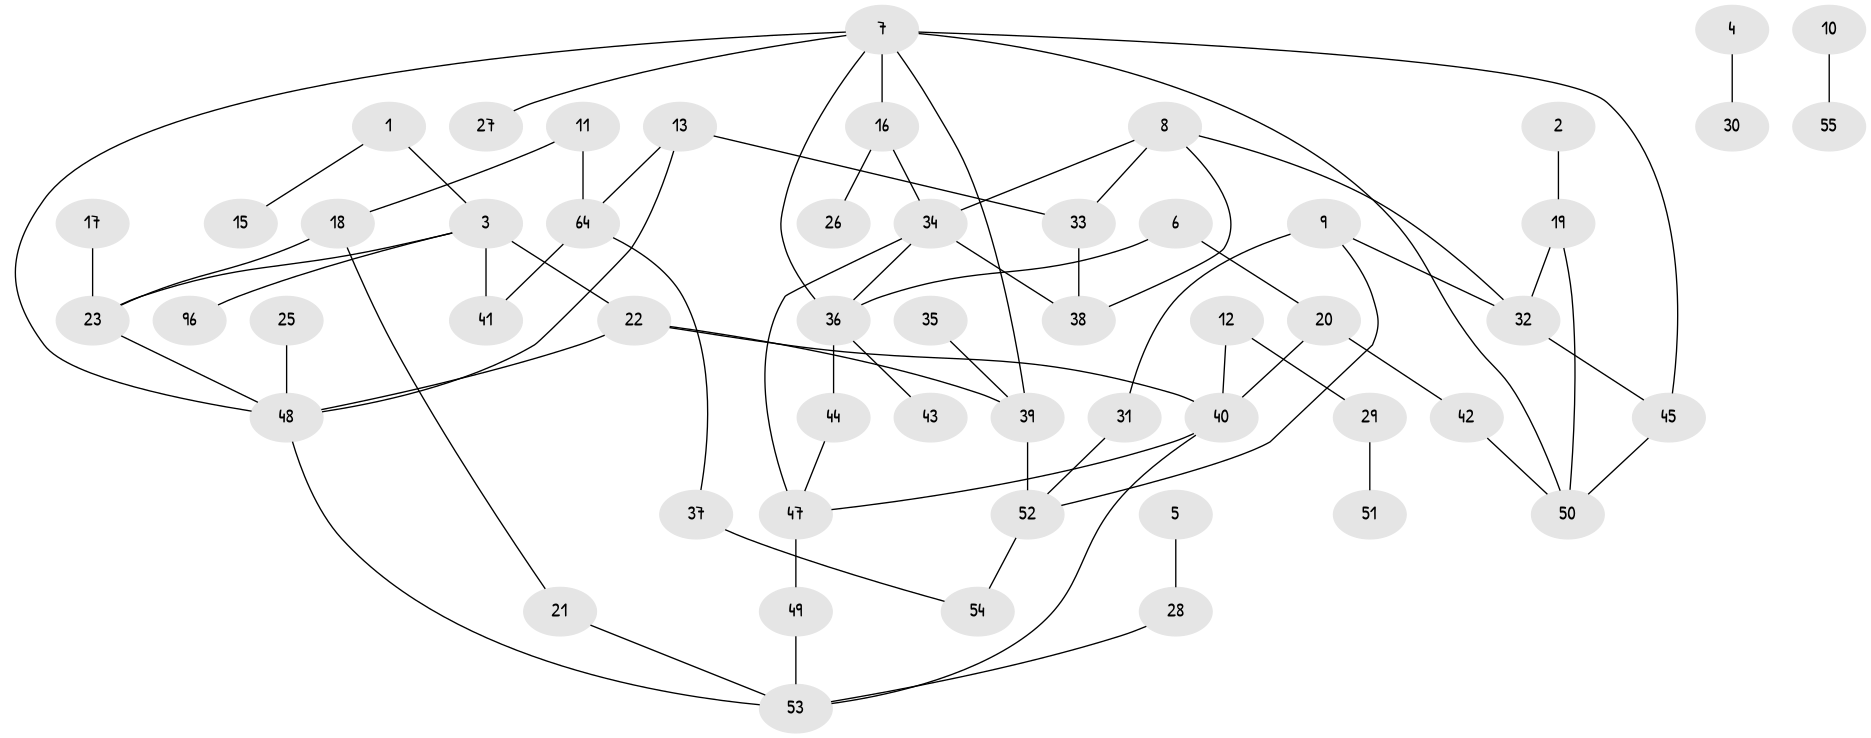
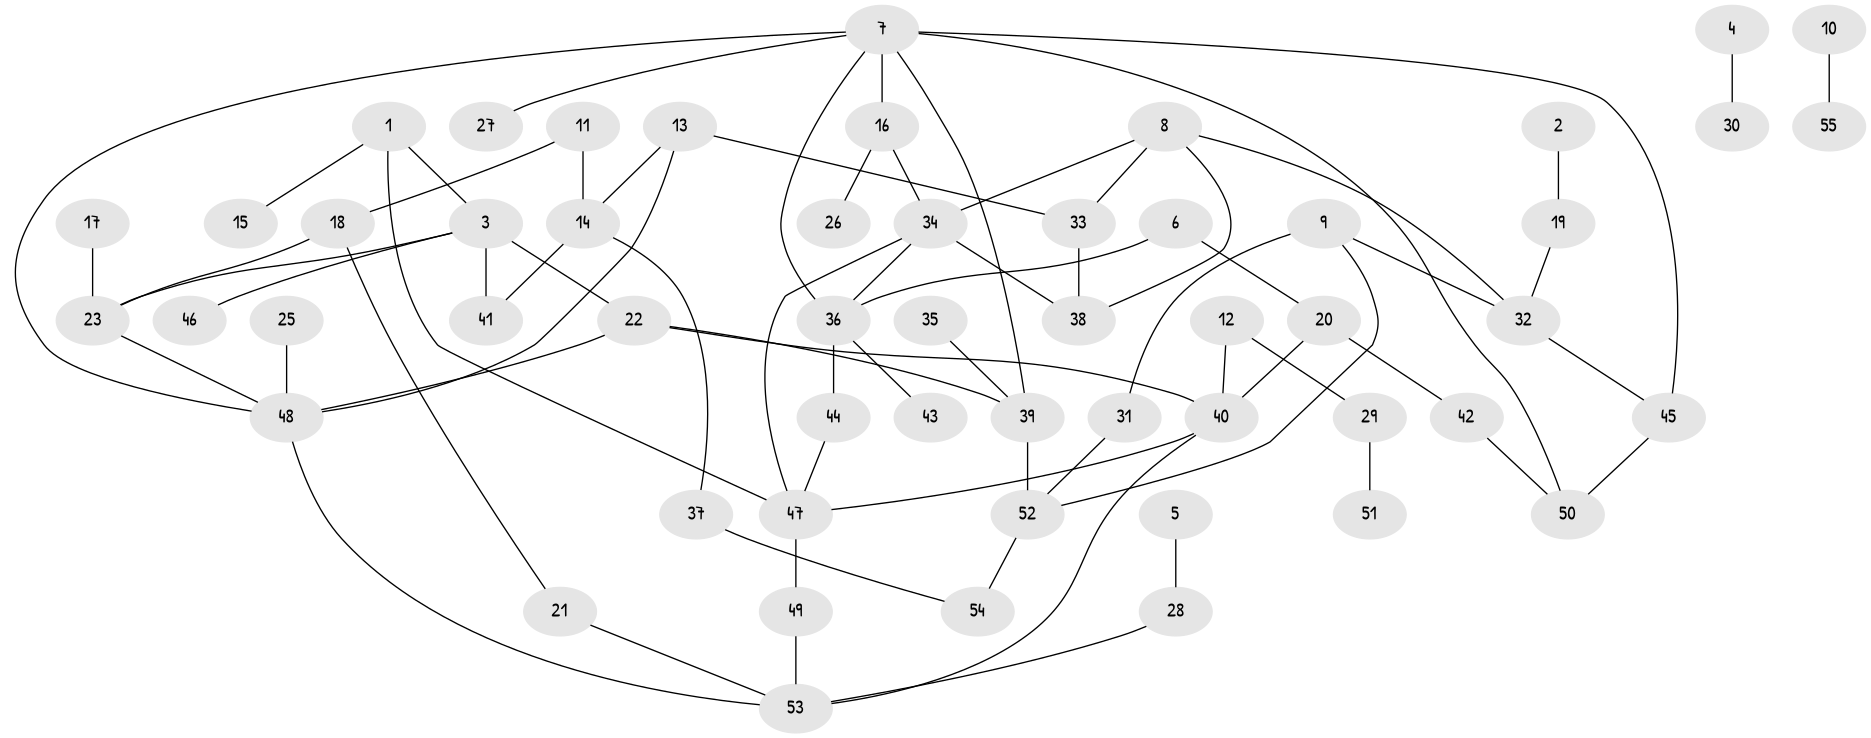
(583, 224) -> (583, 224)
(190, 321) -> (190, 321)
(1575, 369) -> none
none -> (509, 381)
